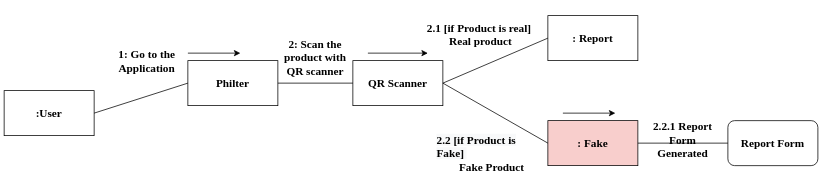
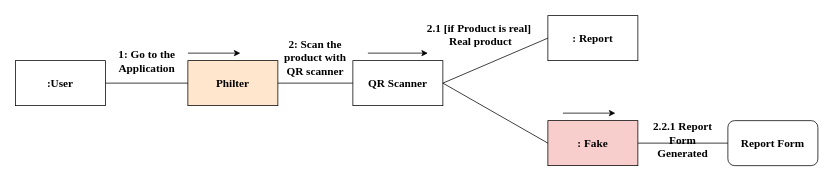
(233, 83) -> (233, 83)
(49, 113) -> (60, 83)
(492, 147) -> none
